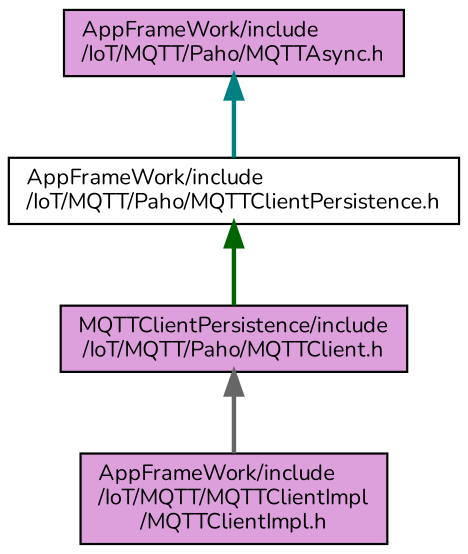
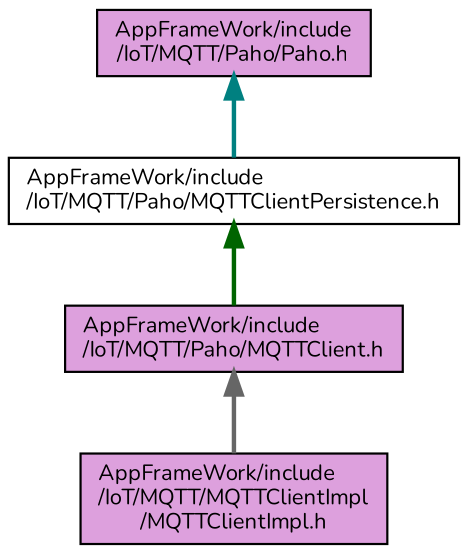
(234, 43) -> (234, 43)
(234, 339) -> (234, 339)
